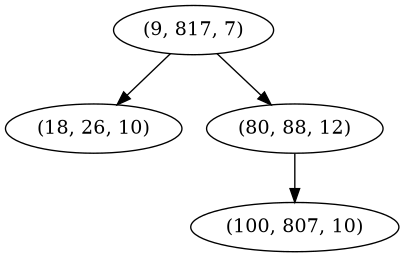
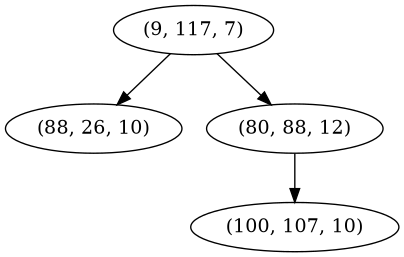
(194, 30) -> (194, 30)
(94, 129) -> (94, 129)
(295, 227) -> (295, 227)
